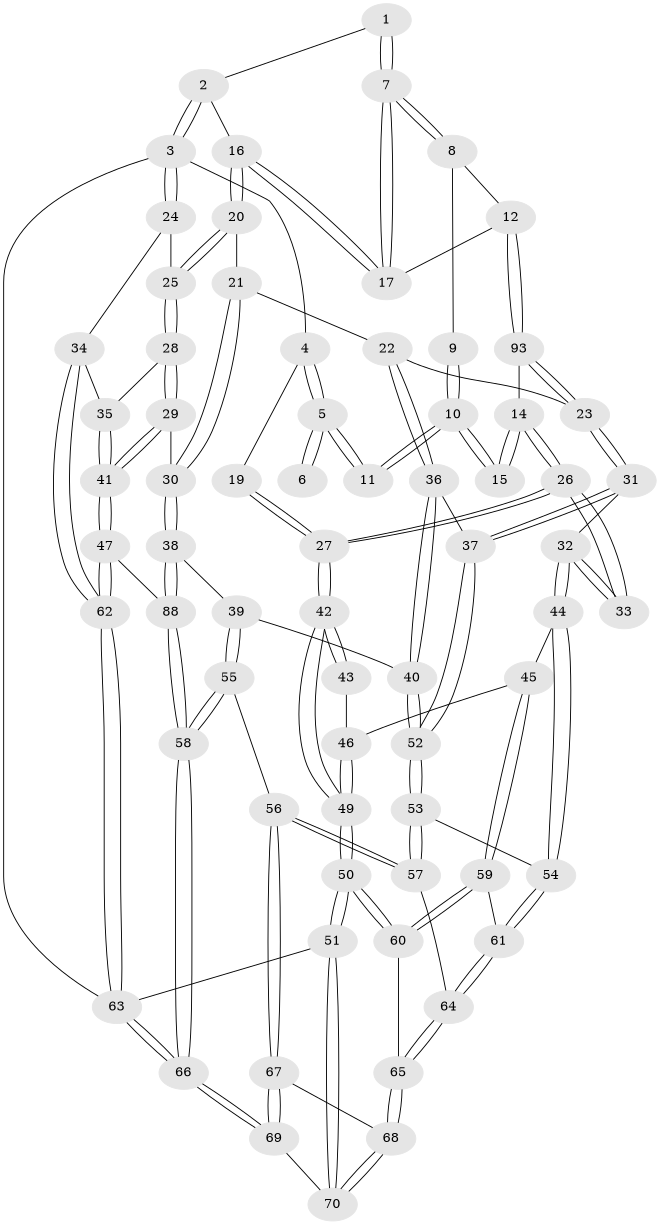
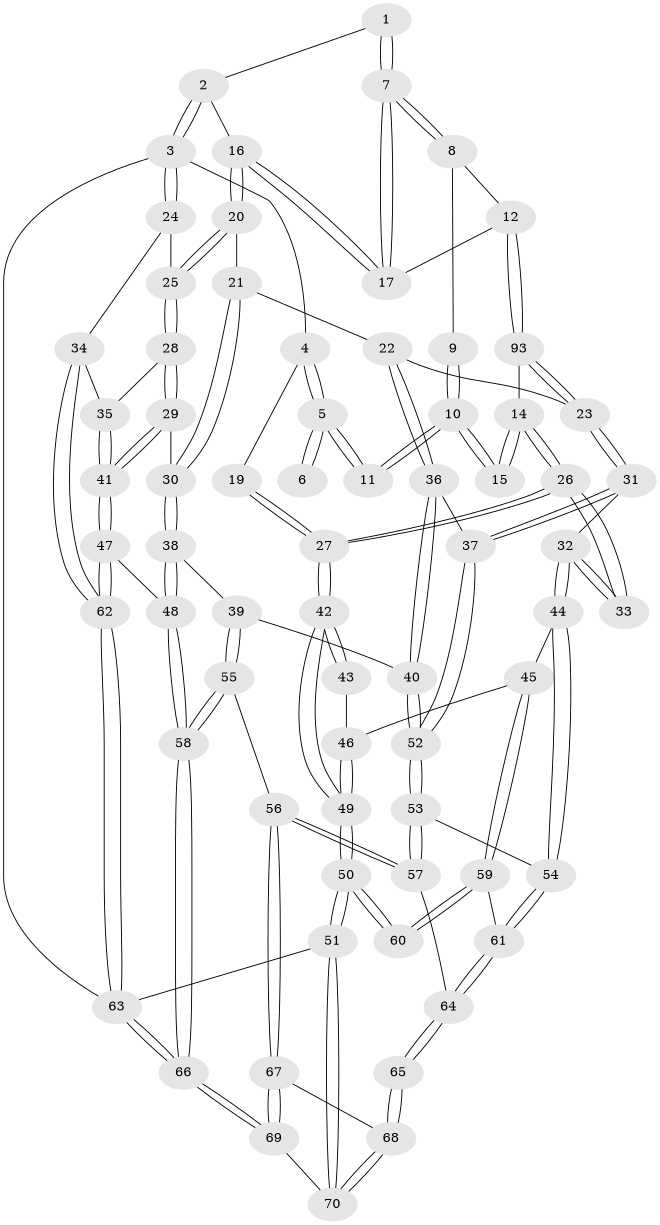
(171, 612) -> (171, 612)
(398, 1007) -> none
